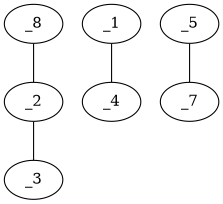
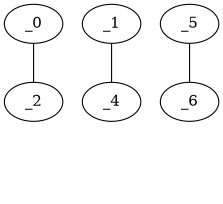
(34, 24) -> (34, 24)
(190, 102) -> (190, 102)
(34, 180) -> none
